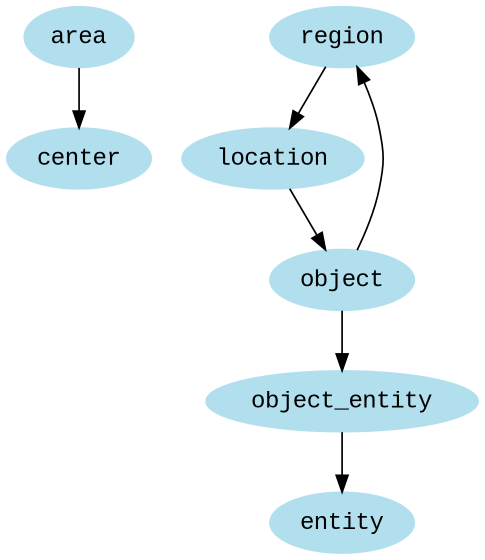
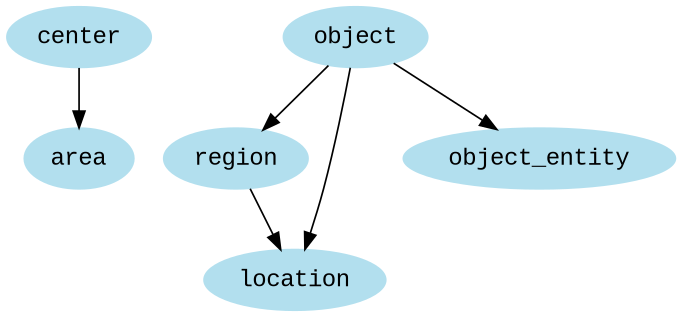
(79, 90) -> (79, 90)
(303, 212) -> (333, 151)
(342, 523) -> none
